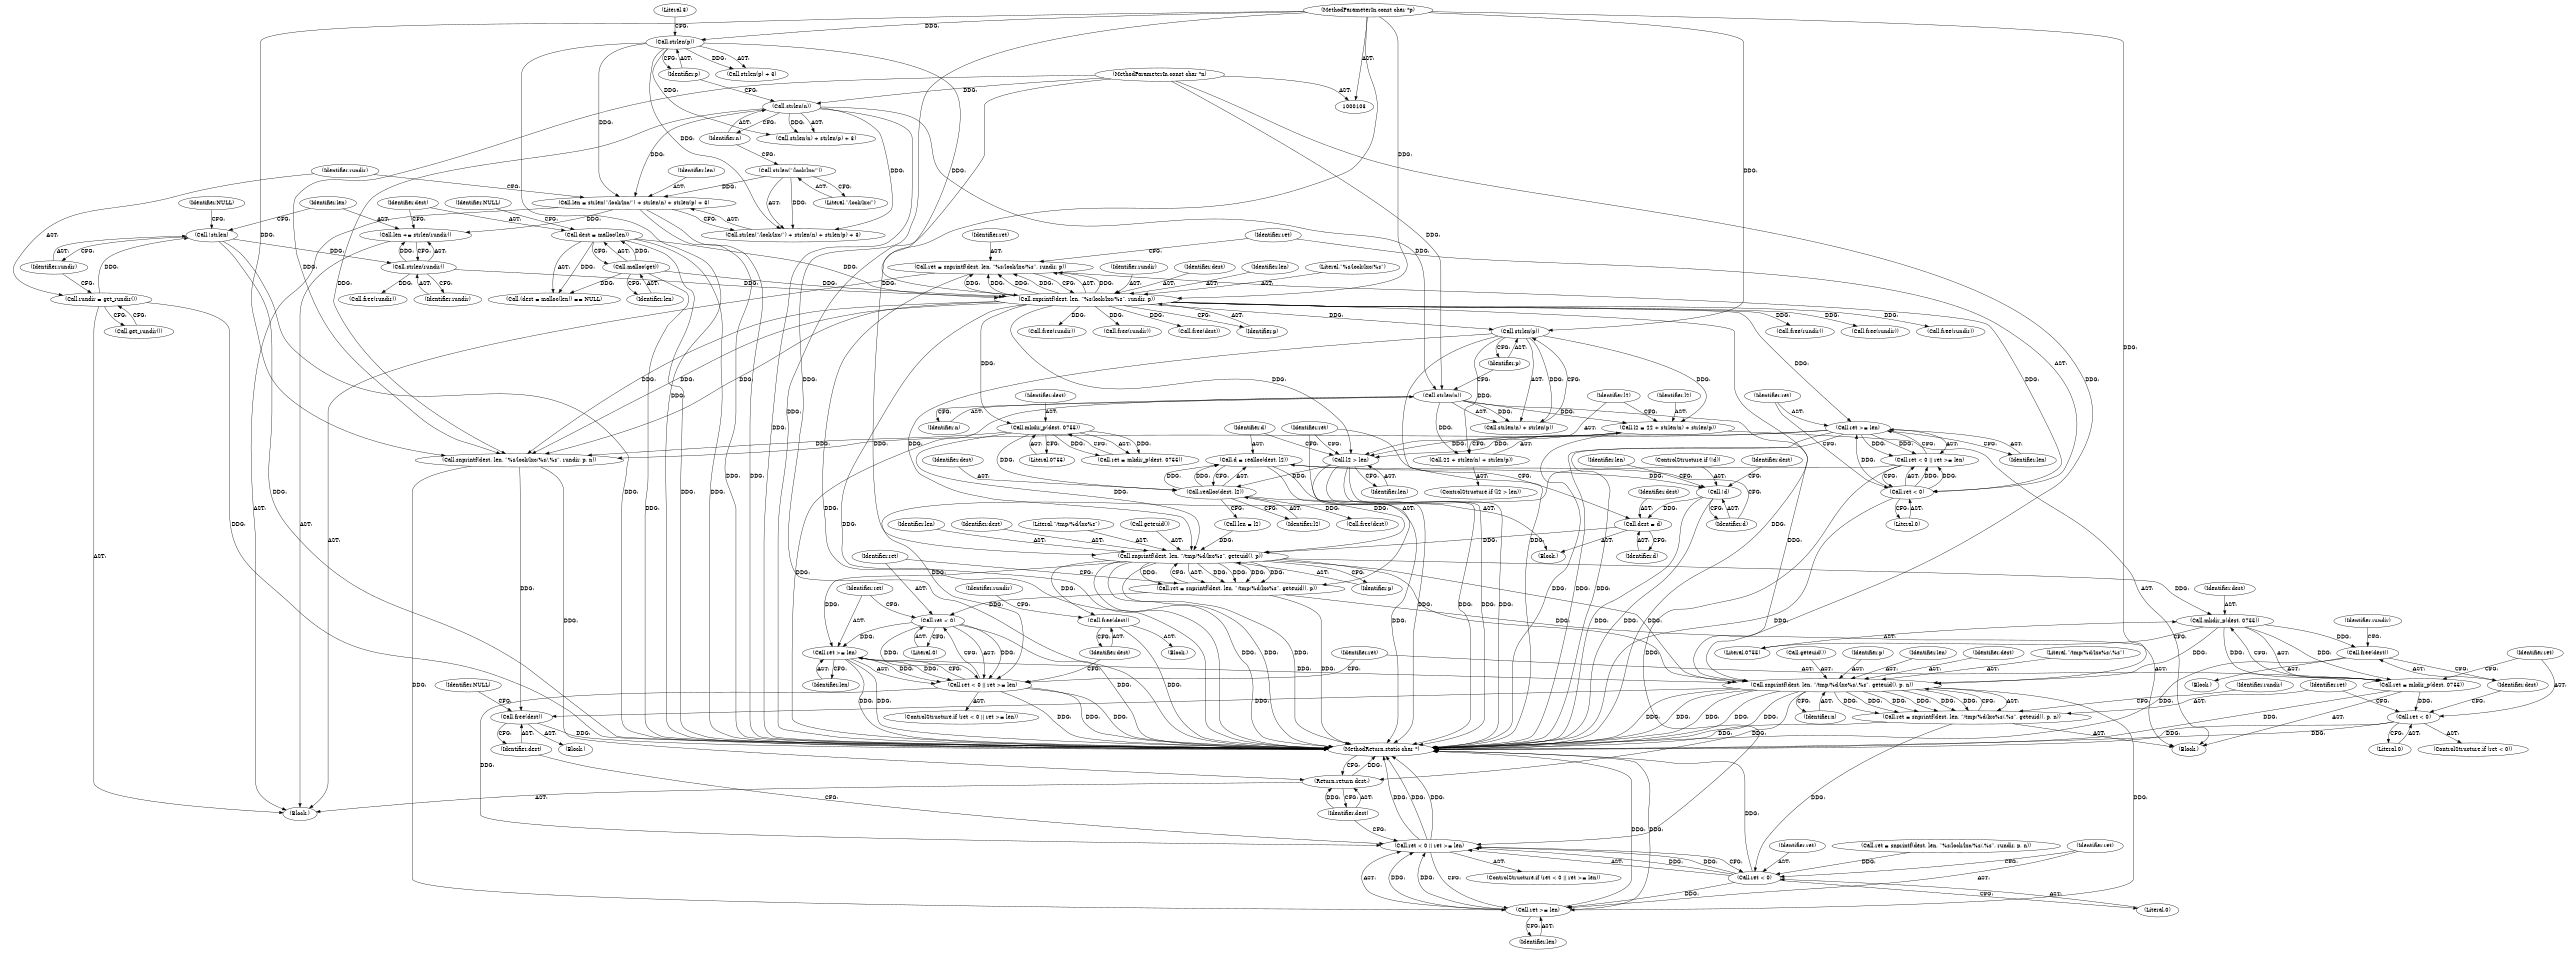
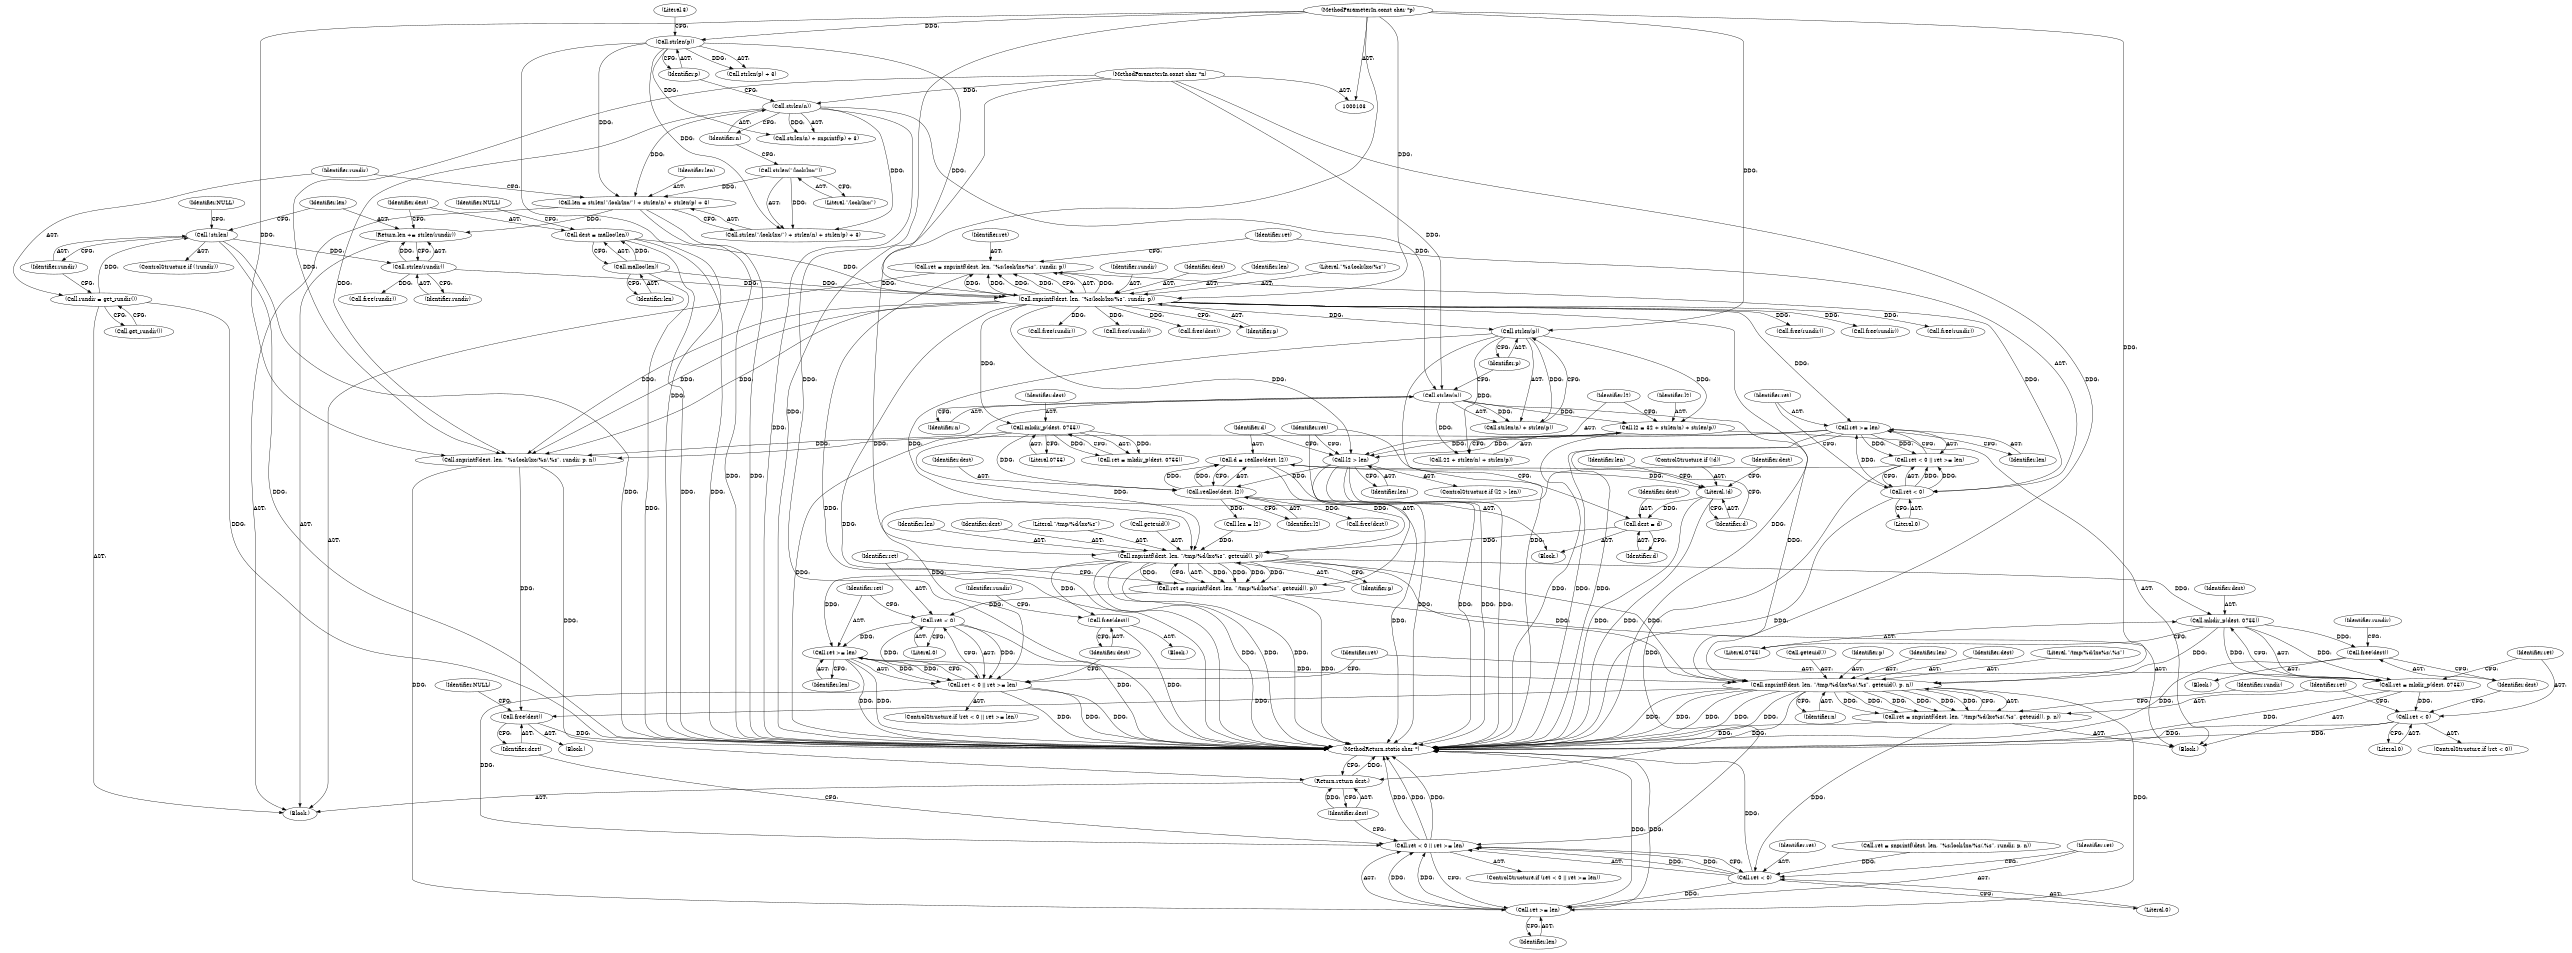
(816, 139) -> (816, 139)
(416, 235) -> (416, 235)
none -> (179, 267)
(636, 267) -> (636, 267)
(554, 300) -> none
(1668, 428) -> (1668, 428)
(1476, 475) -> (1412, 475)
(1719, 492) -> (1719, 492)
(1238, 509) -> (1238, 509)
